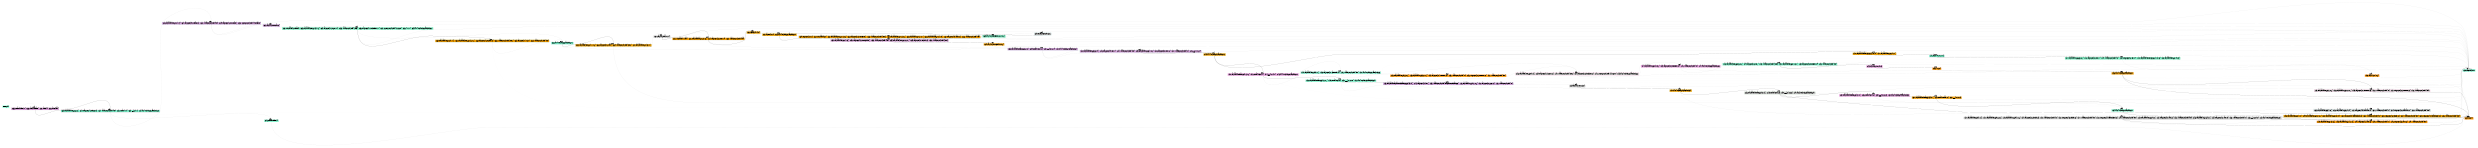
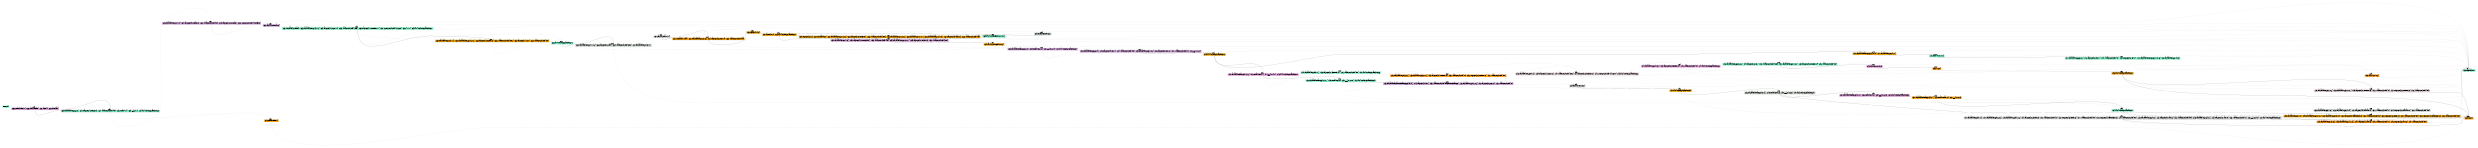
(614, 45) -> (614, 45)
(271, 121) -> (271, 121)
